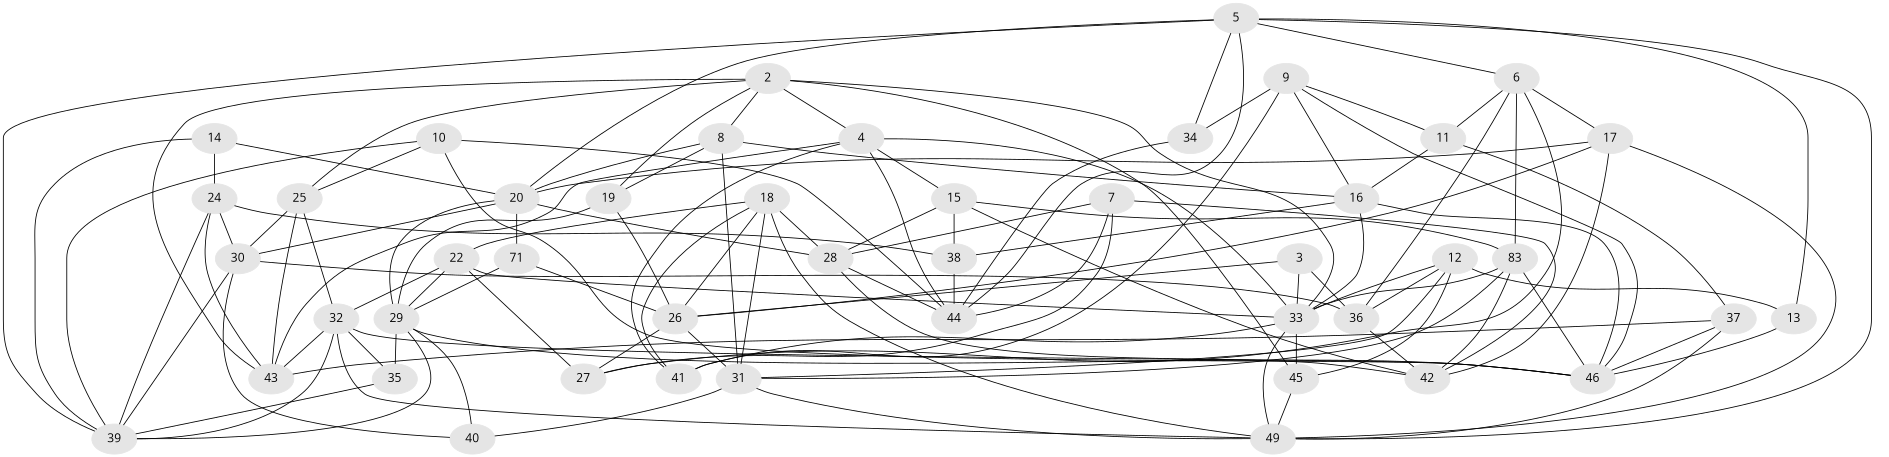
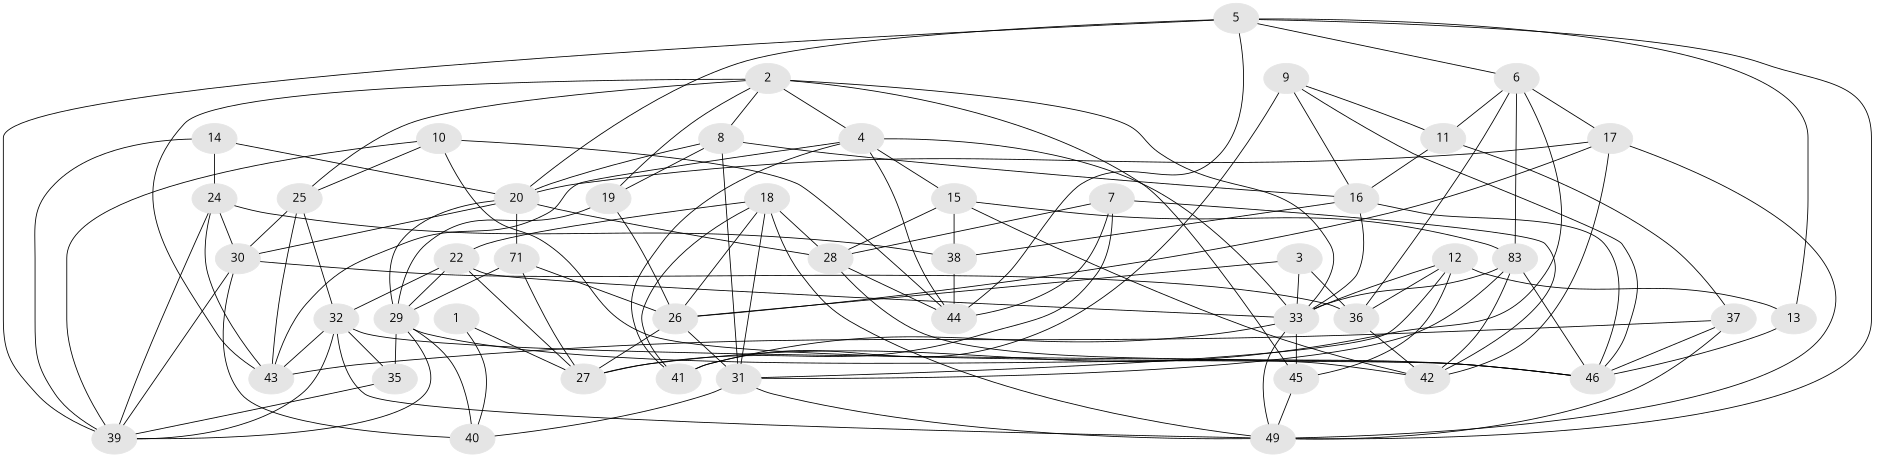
(1190, 139) -> none
none -> (457, 319)
none -> (547, 320)
